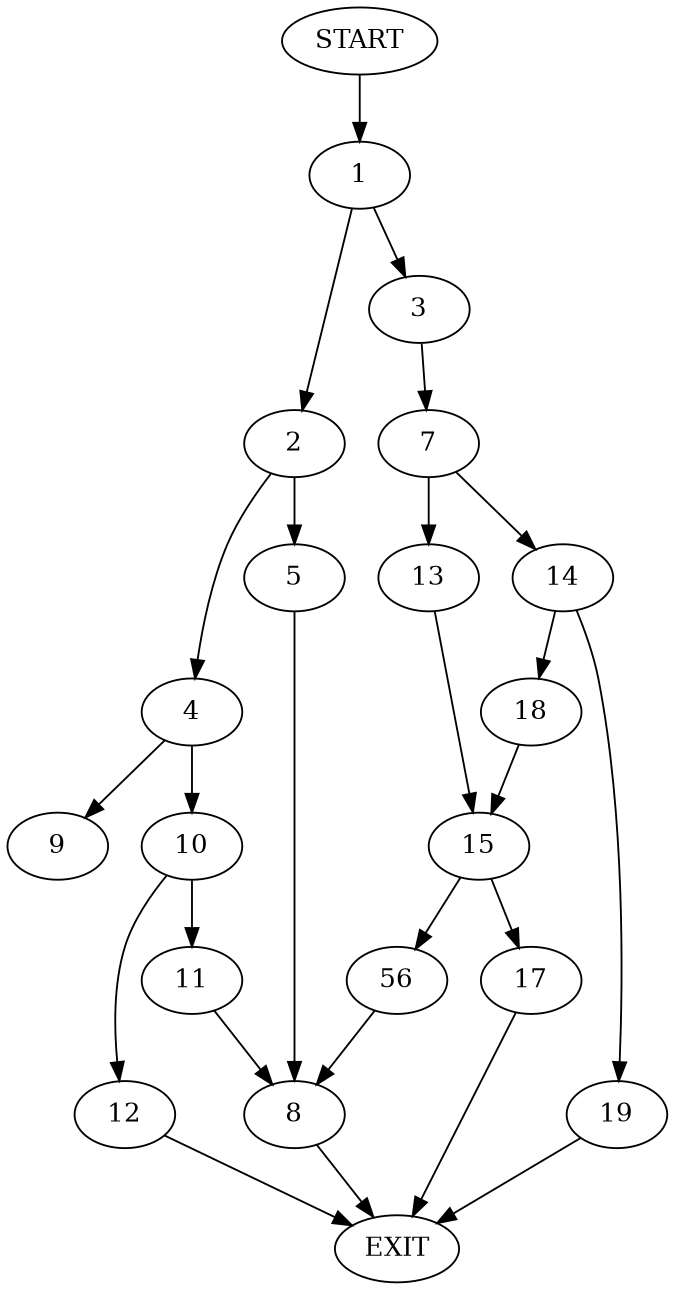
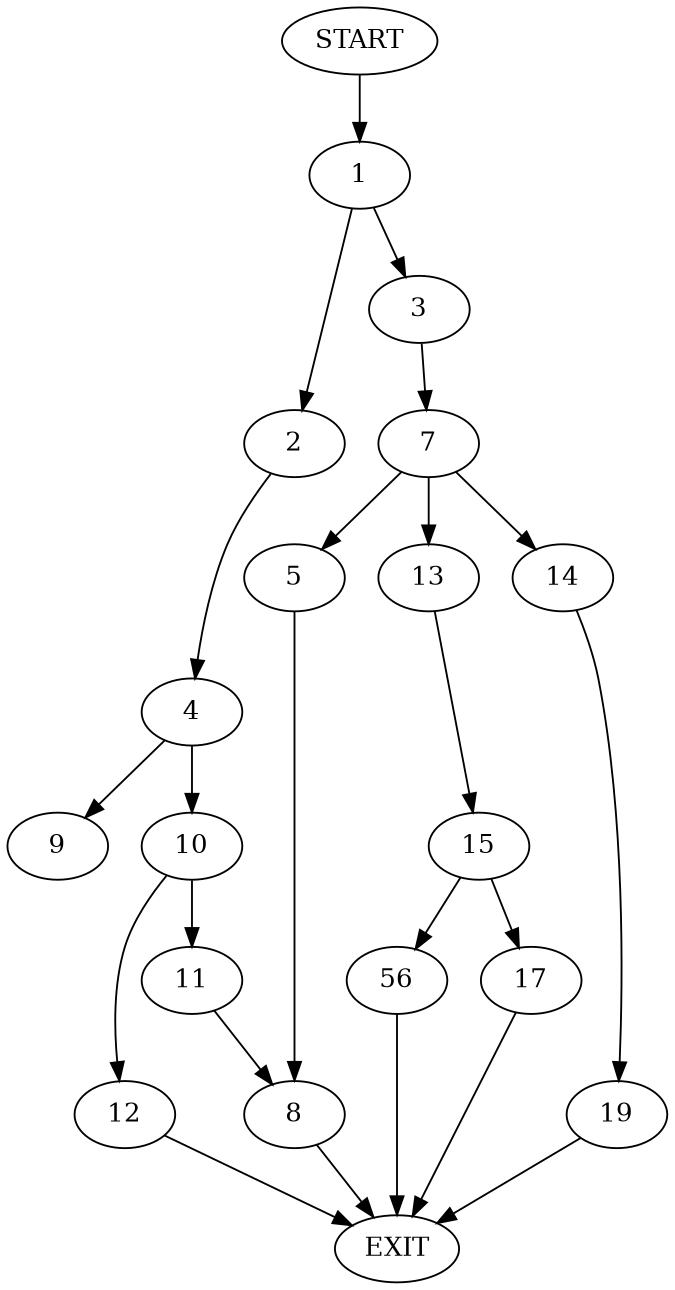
(294, 502) -> (368, 504)
(531, 712) -> none
(352, 1040) -> (397, 1105)
